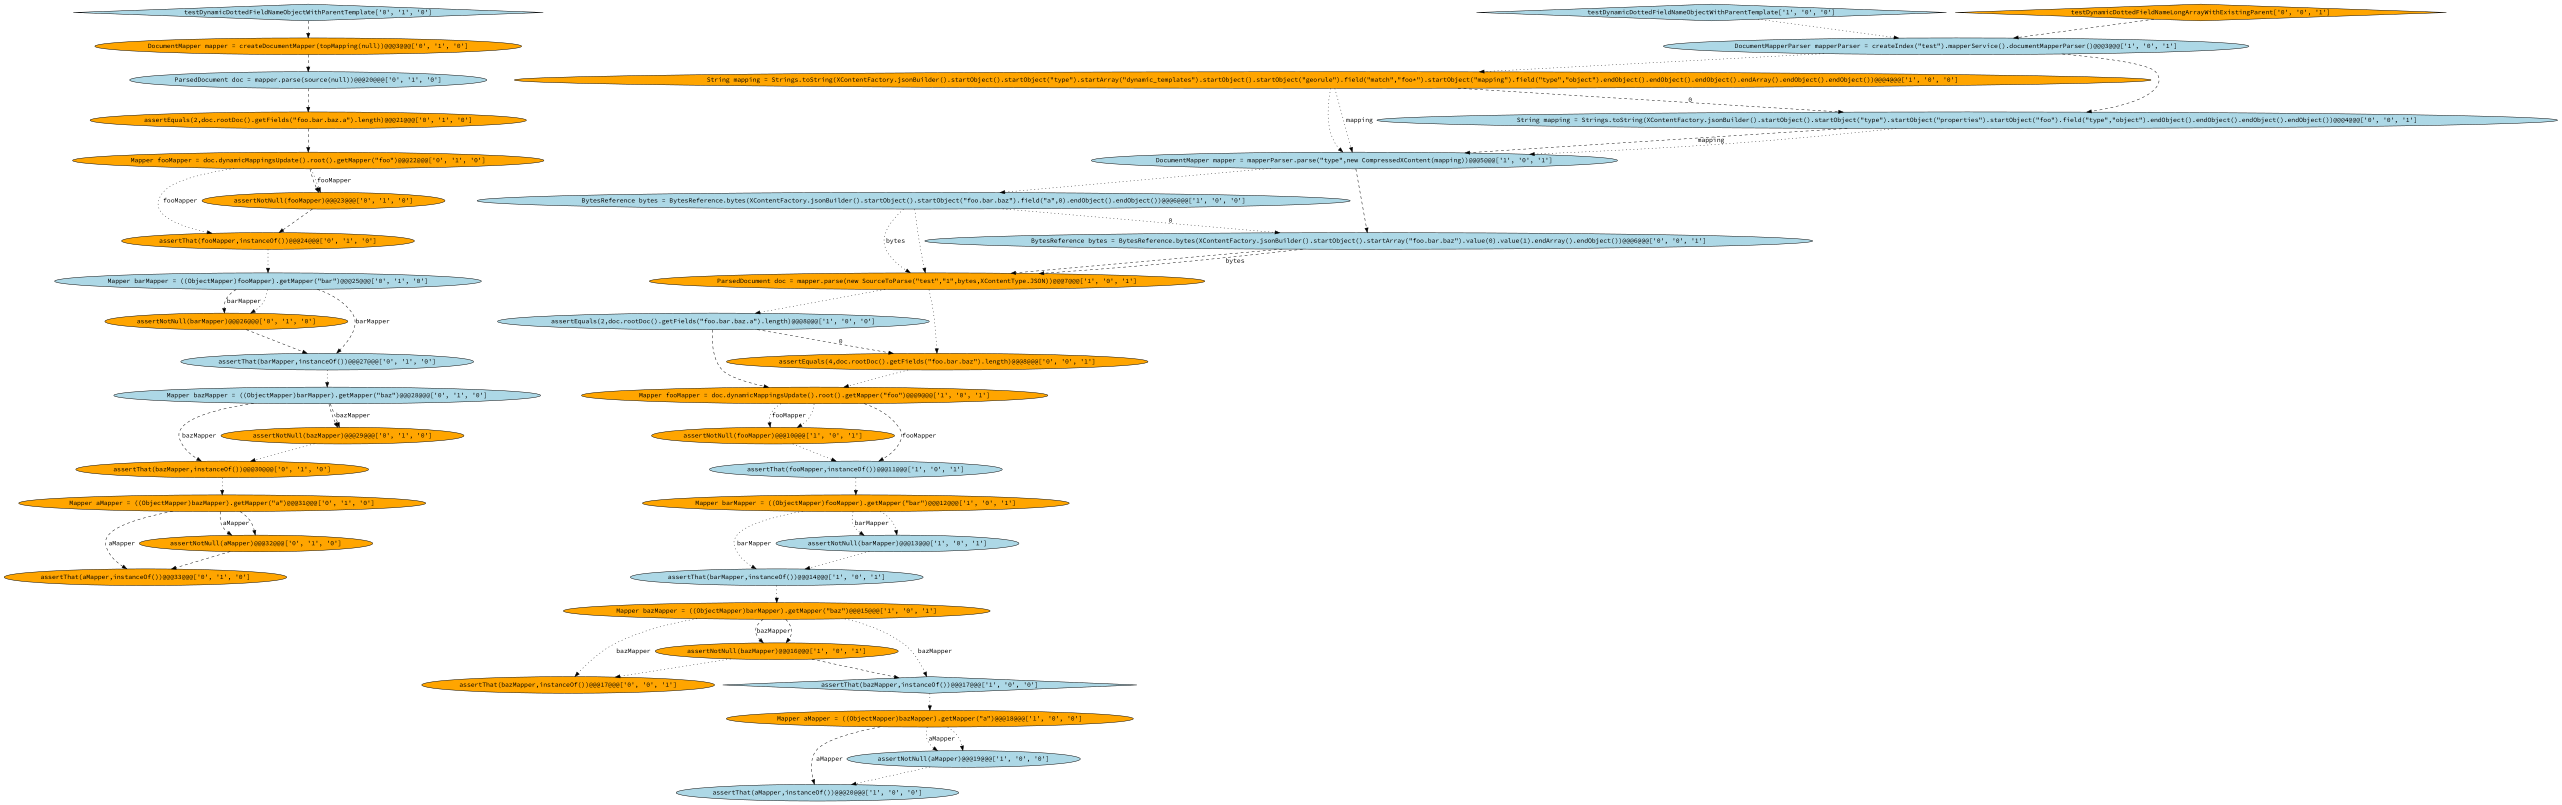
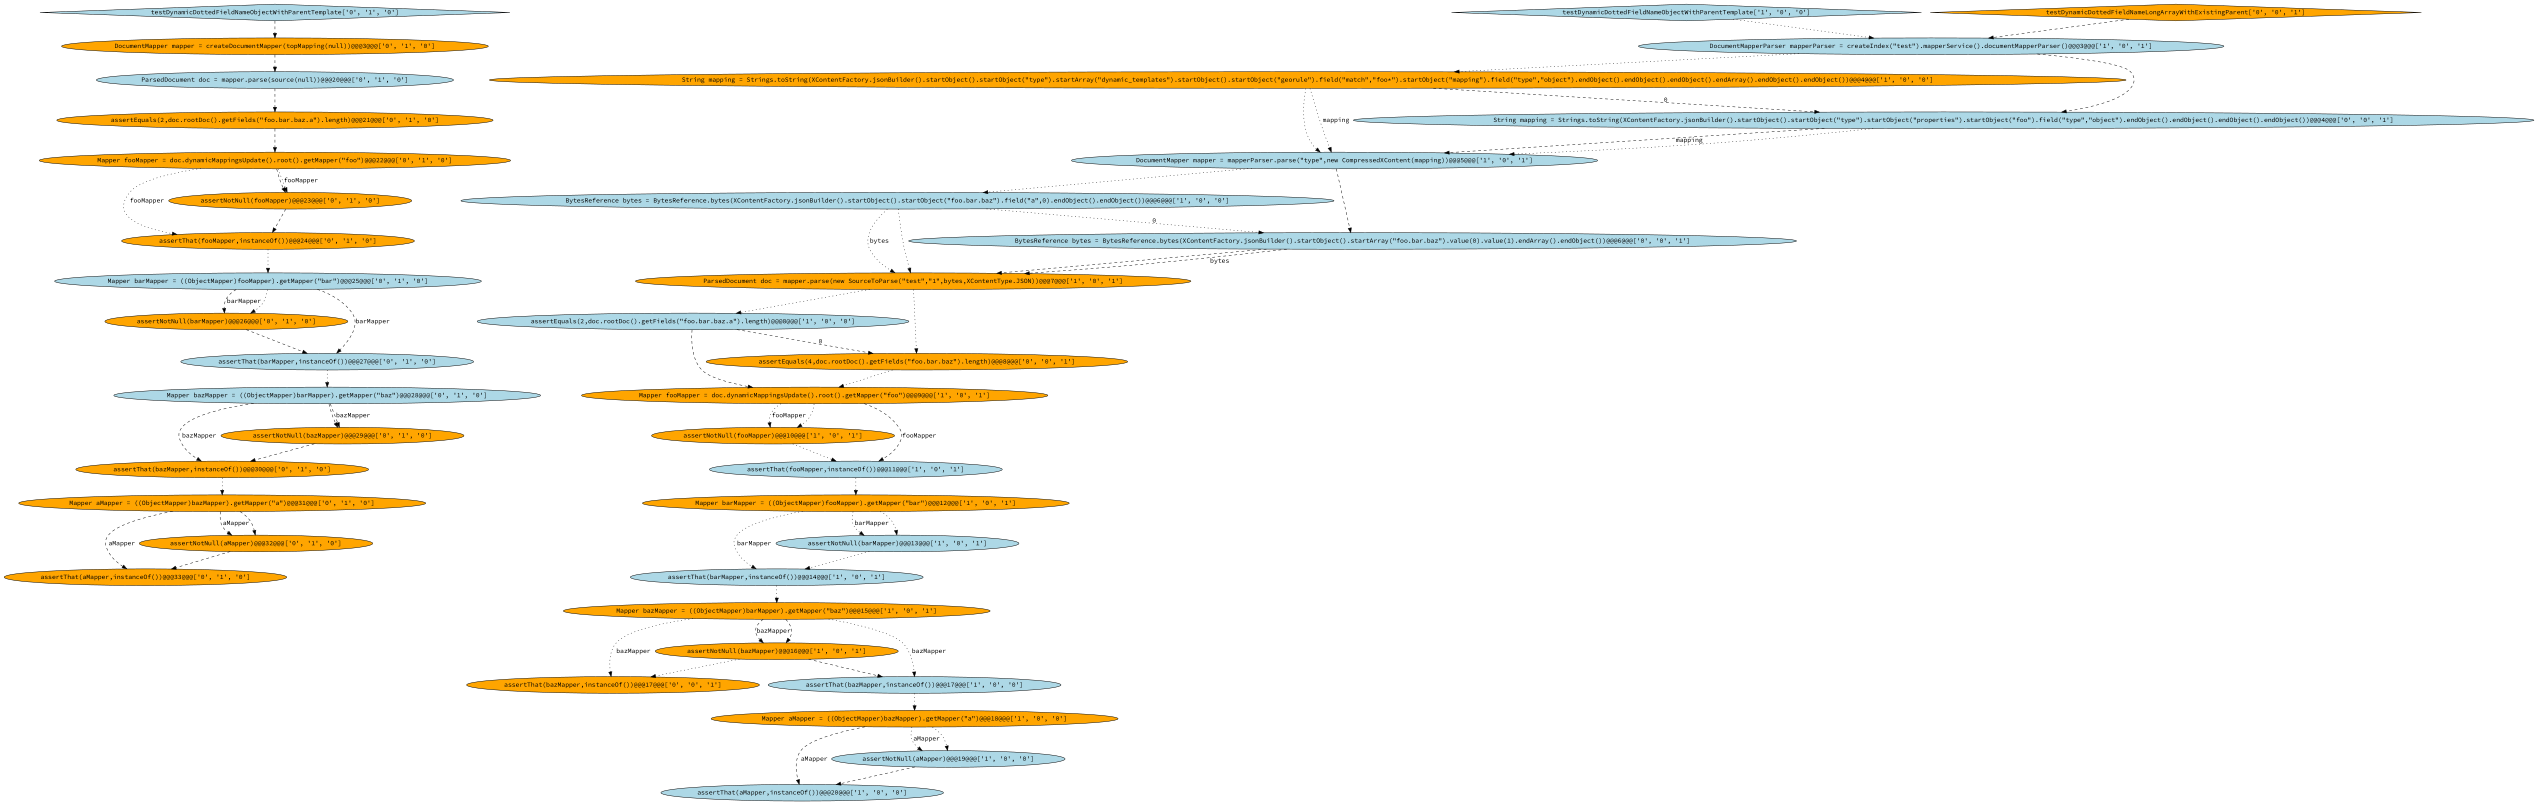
(285, 452) -> (285, 452)
(930, 685) -> (915, 685)
(893, 775) -> (878, 775)
